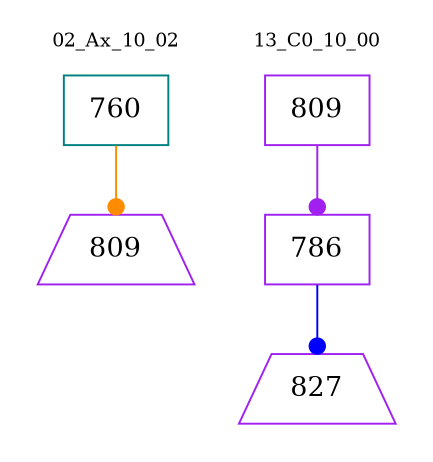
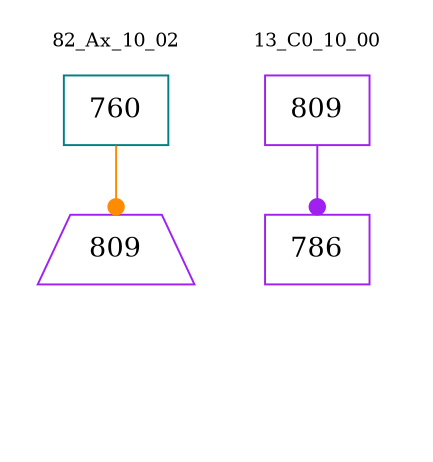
(116, 42) -> (116, 42)
(317, 389) -> none
